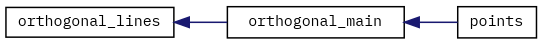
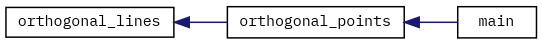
(316, 22) -> (316, 22)
(497, 22) -> (497, 22)
